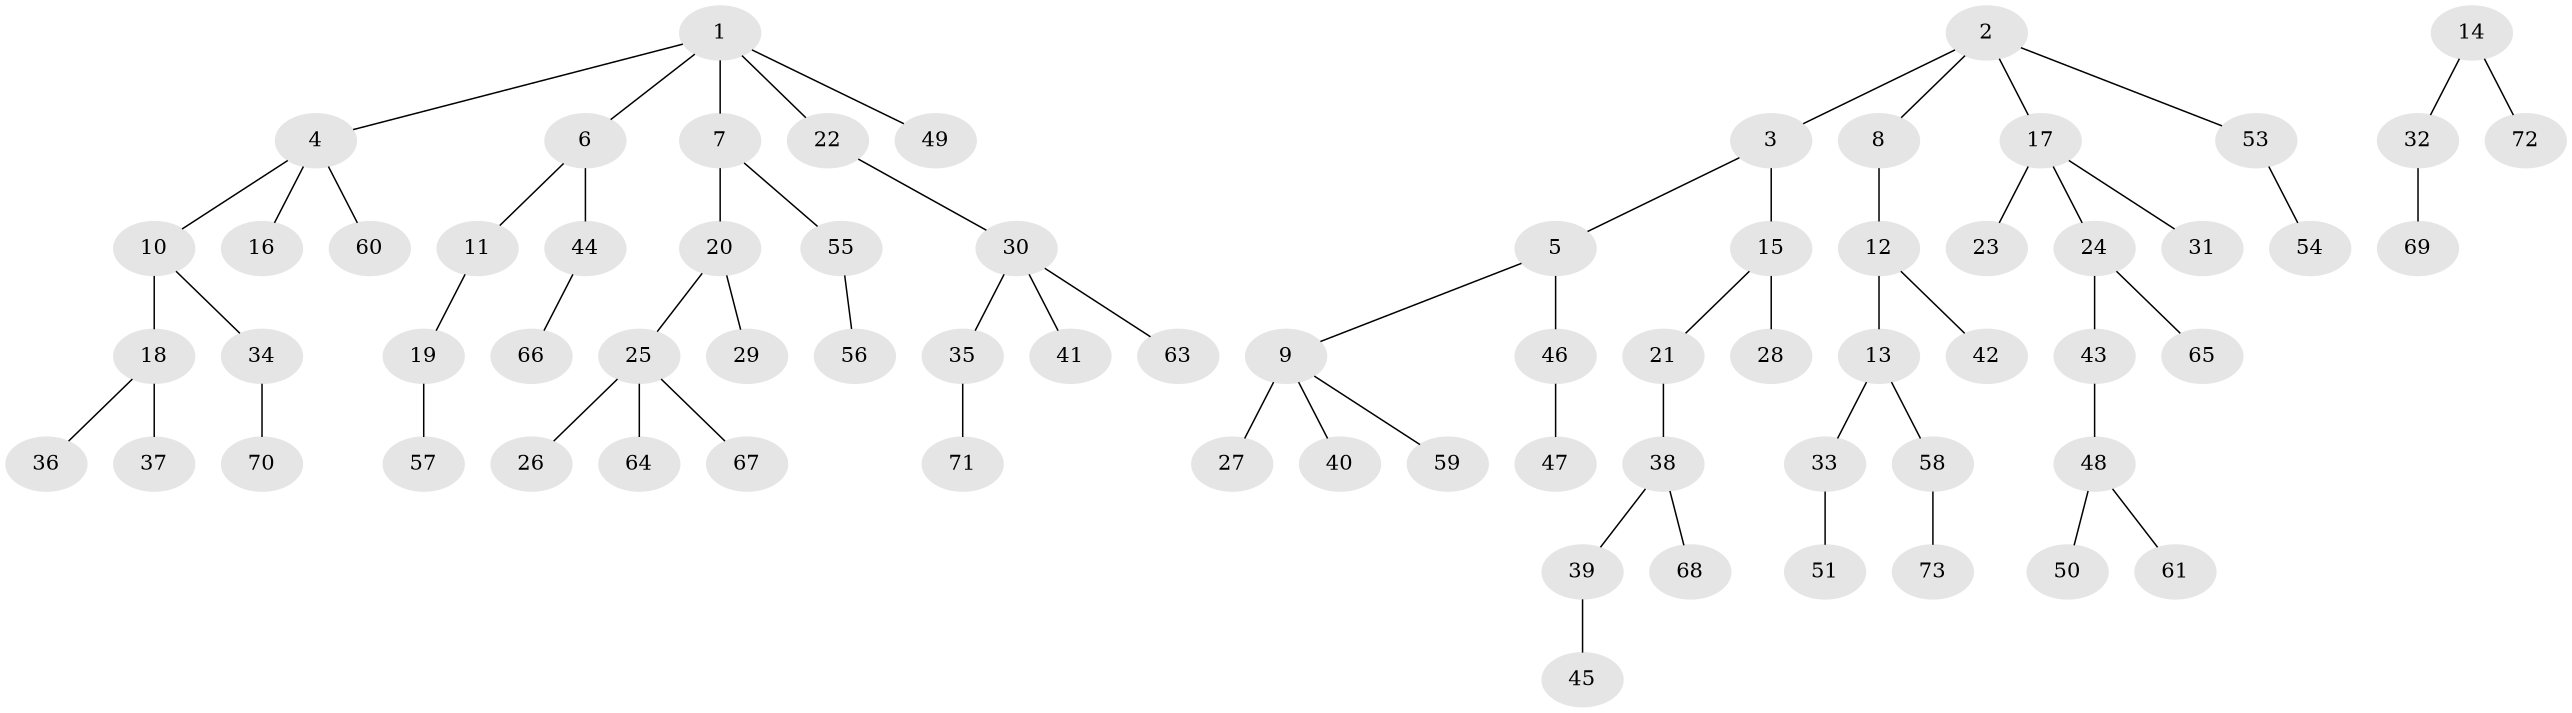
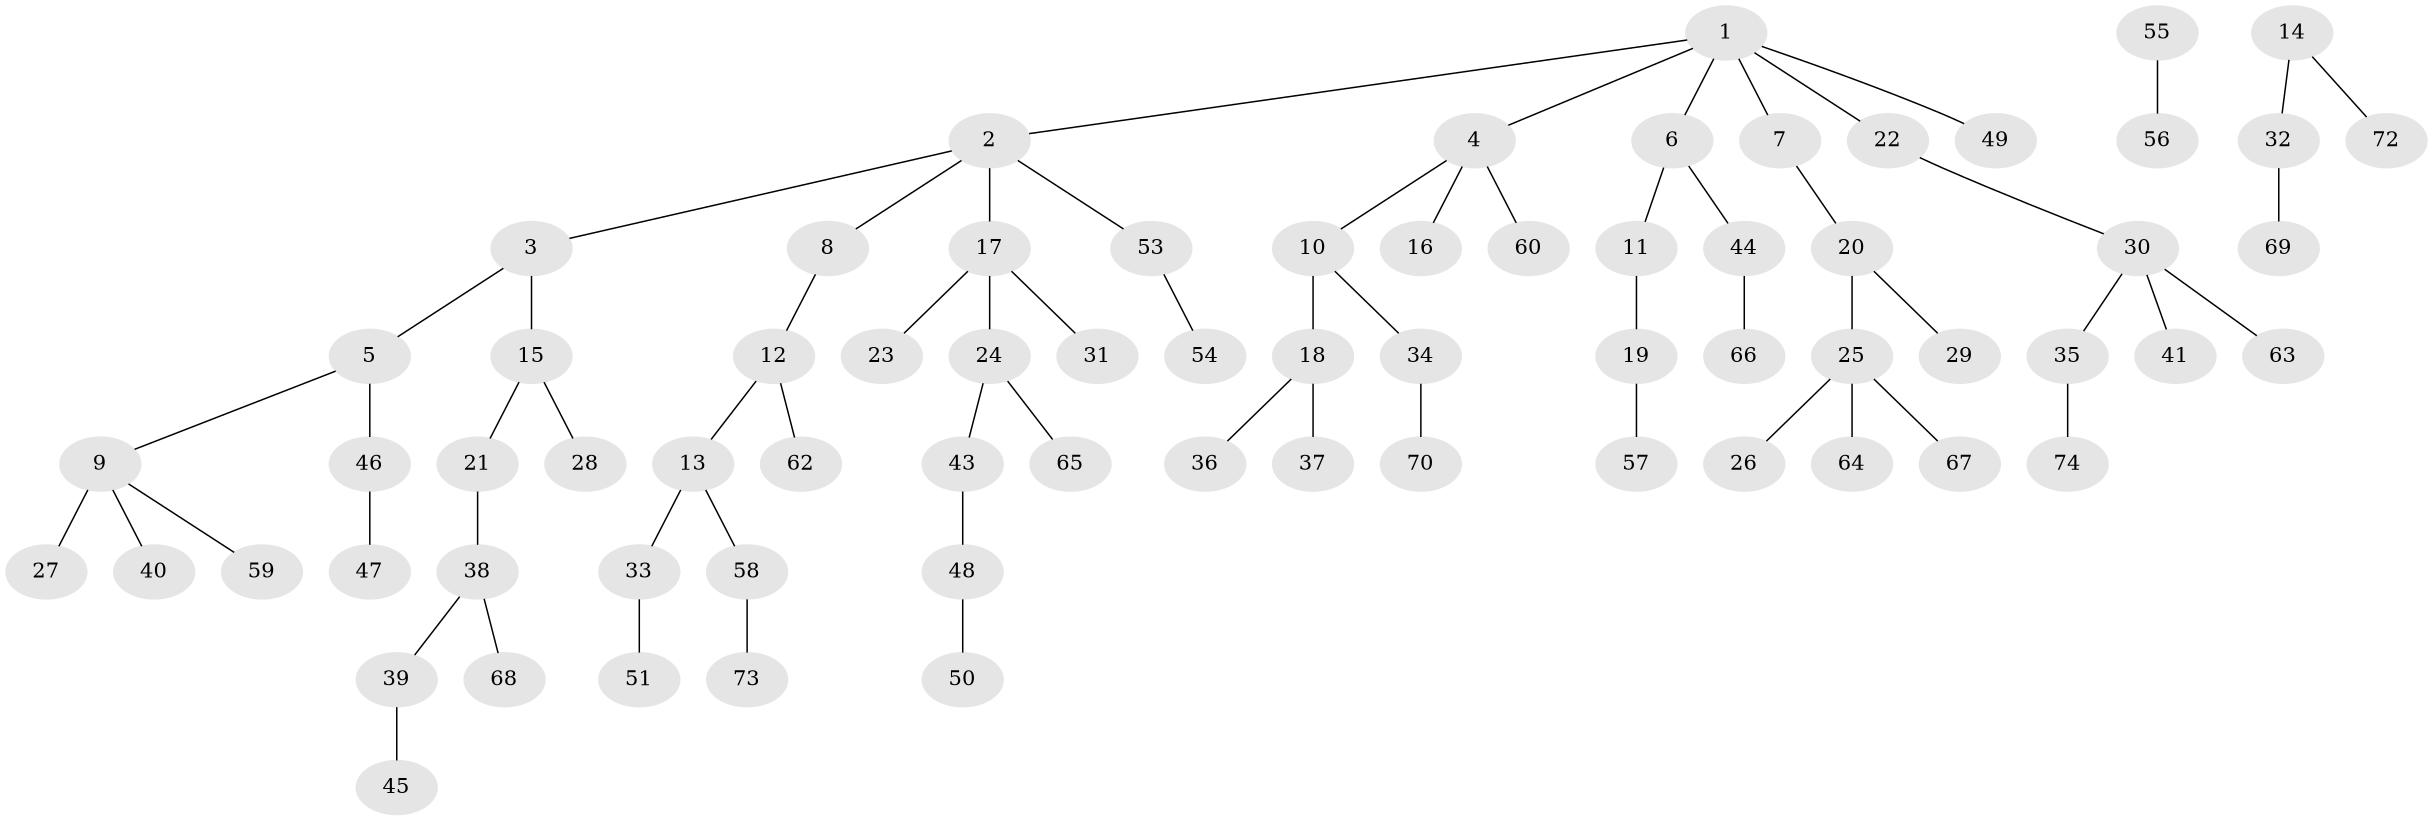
none -> (1358, 87)
(781, 195) -> none
(1987, 356) -> (801, 464)
(963, 464) -> (2068, 464)
(2175, 572) -> none
